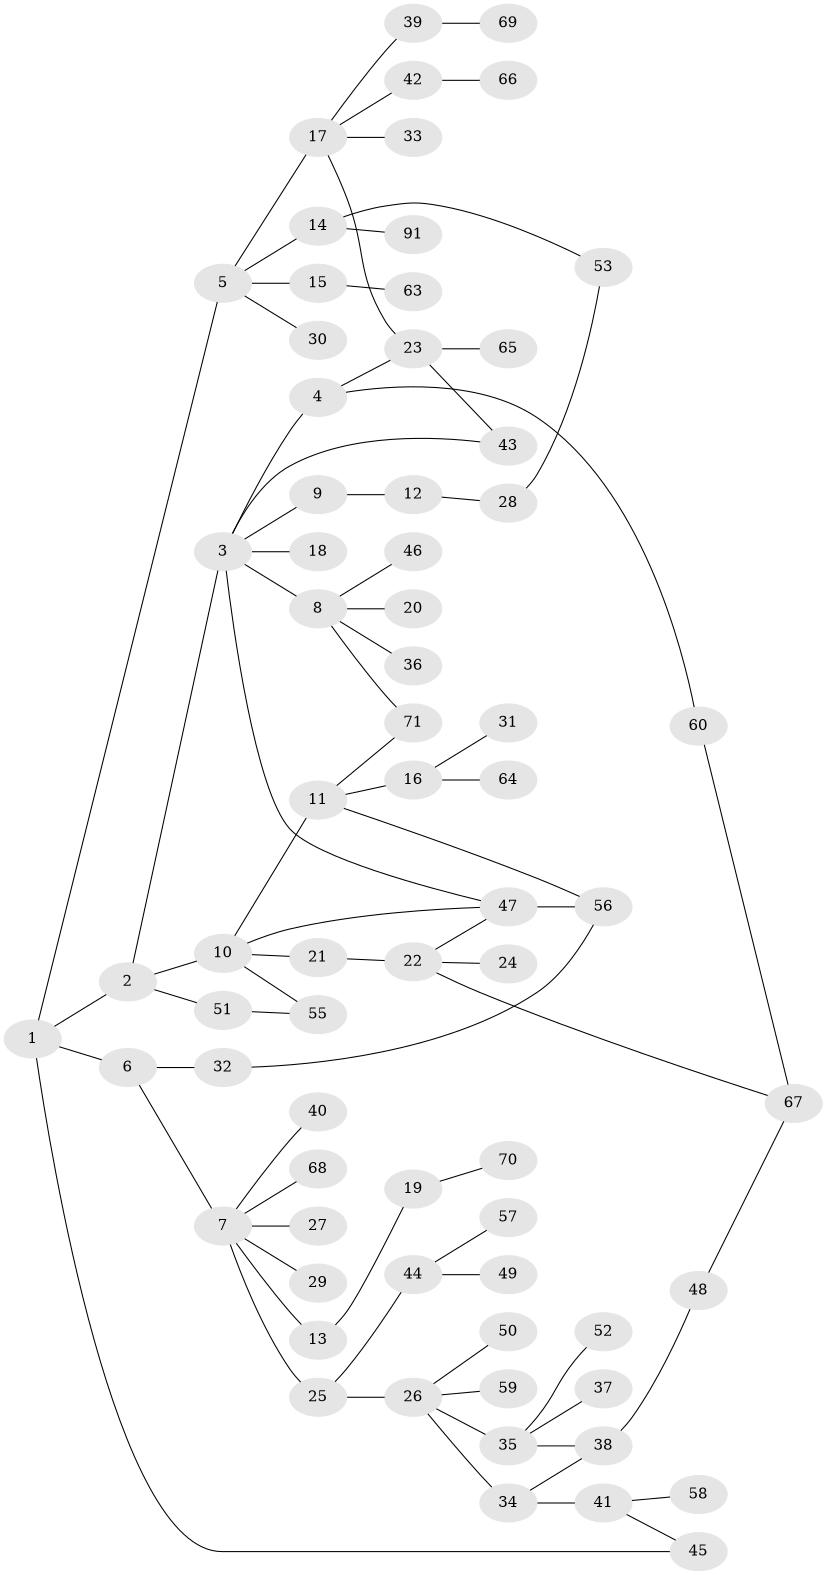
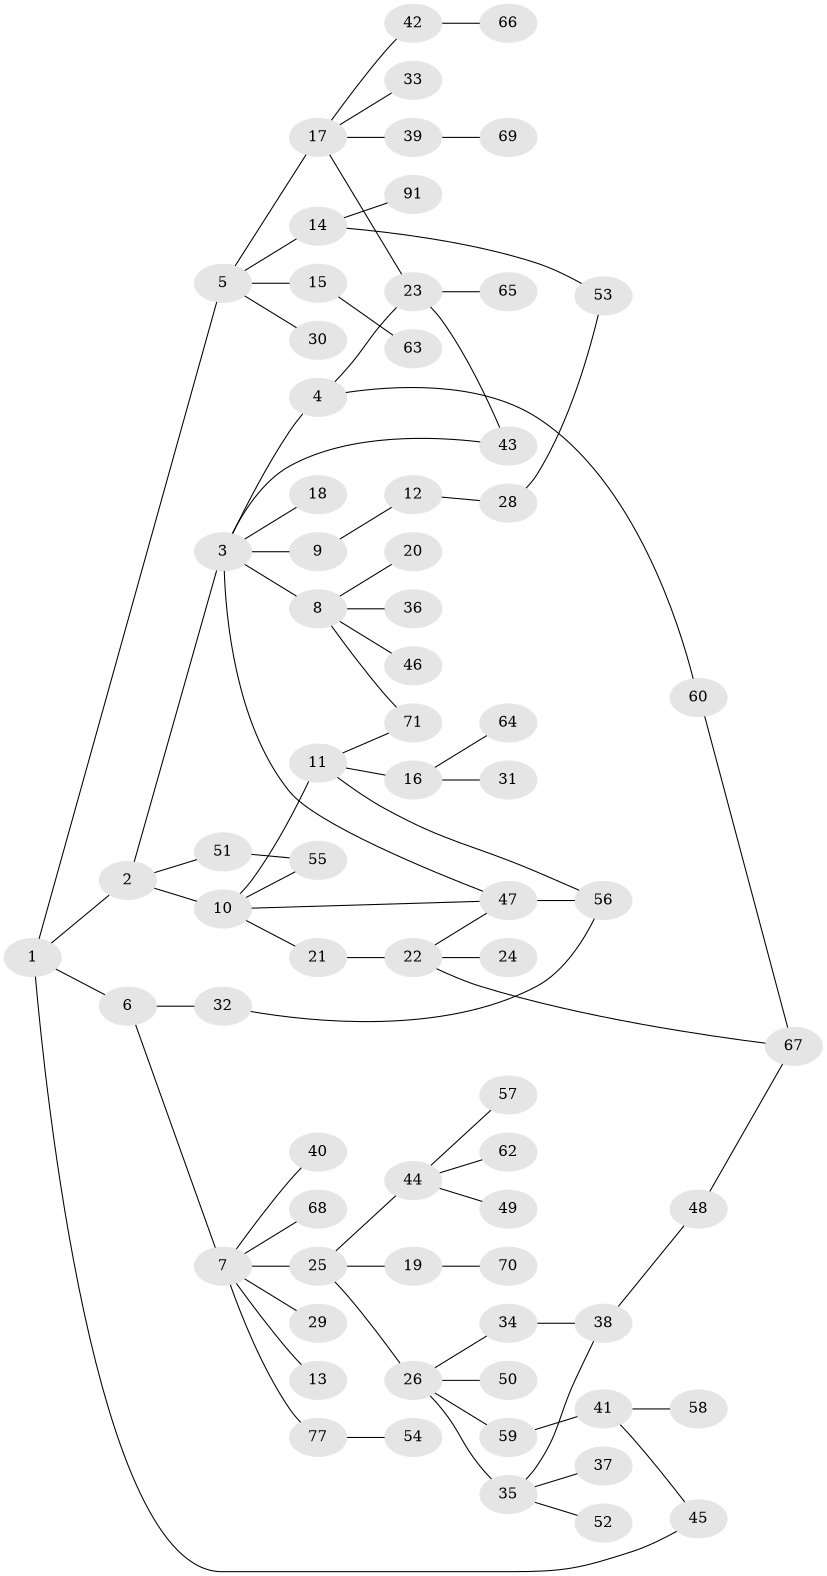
none -> (508, 1152)
(318, 1226) -> (318, 1437)
(372, 1268) -> (366, 1266)
none -> (413, 1437)
(556, 1503) -> (551, 1425)
